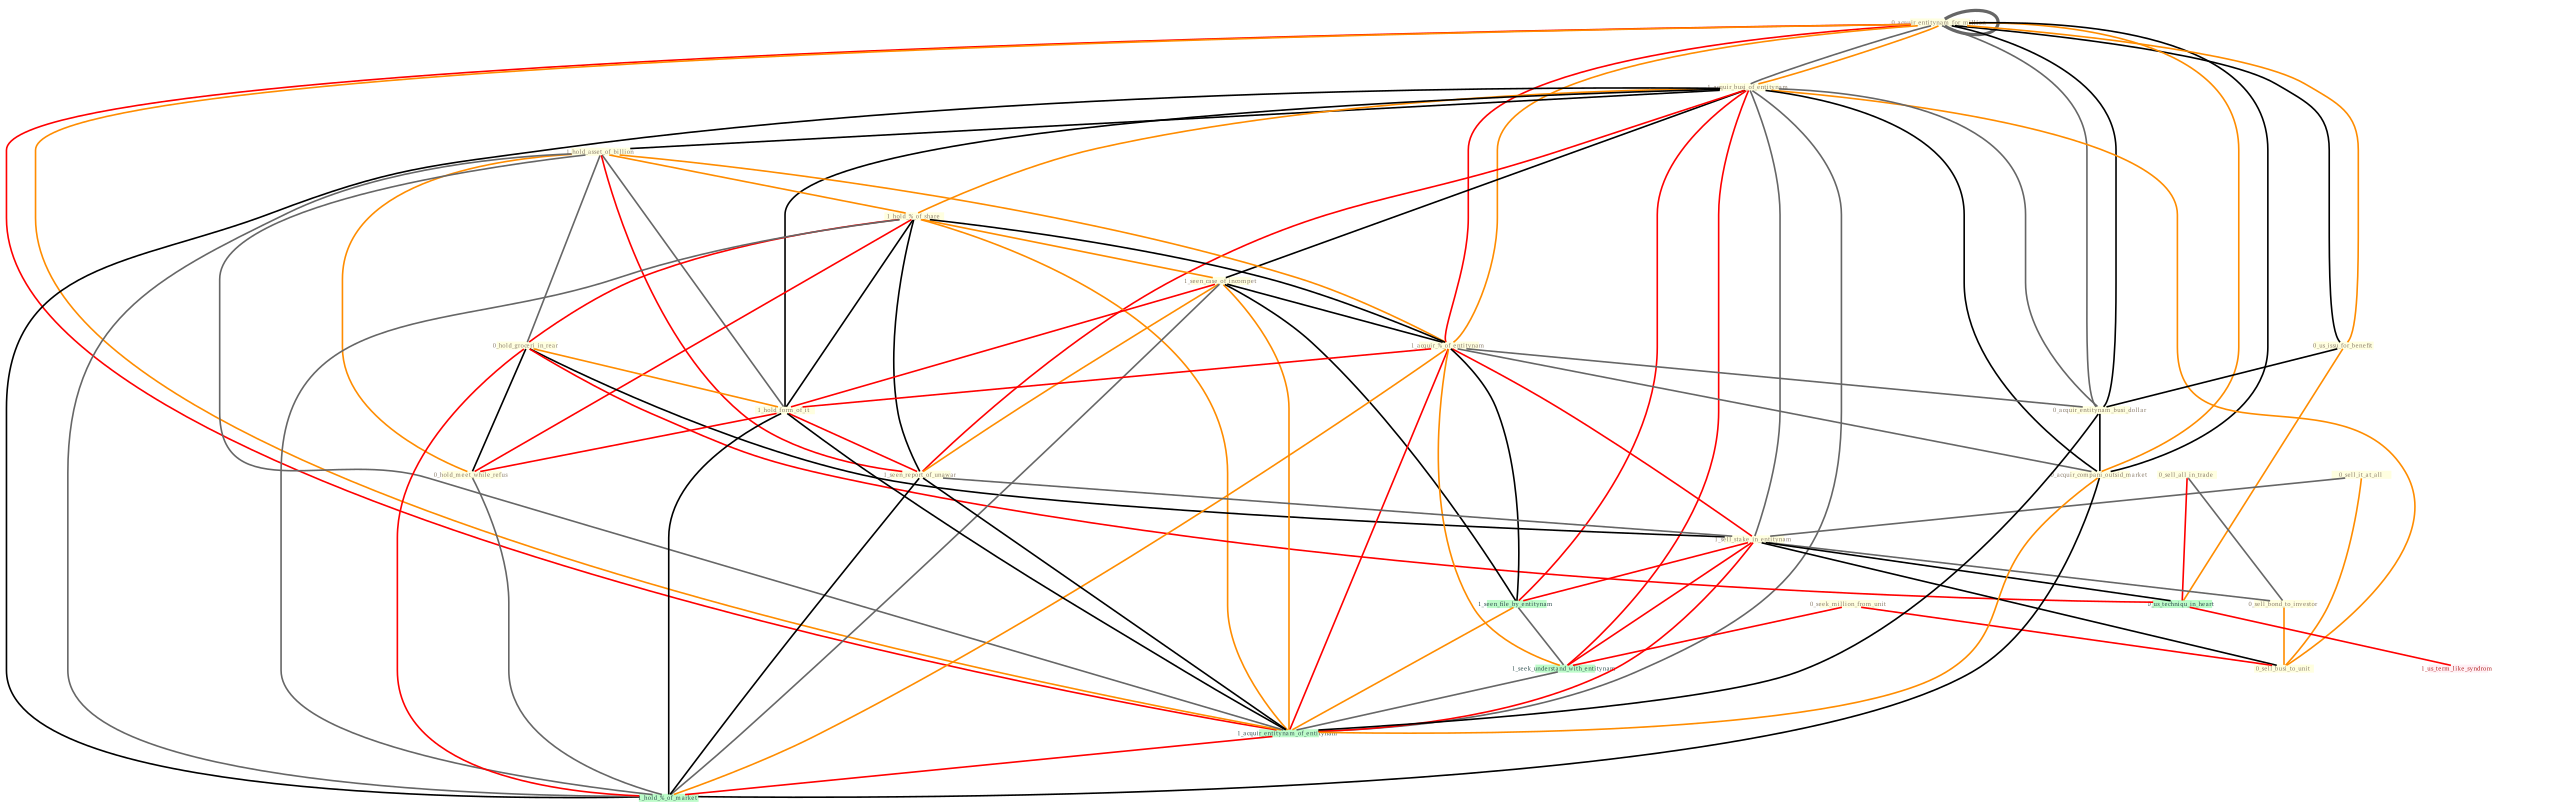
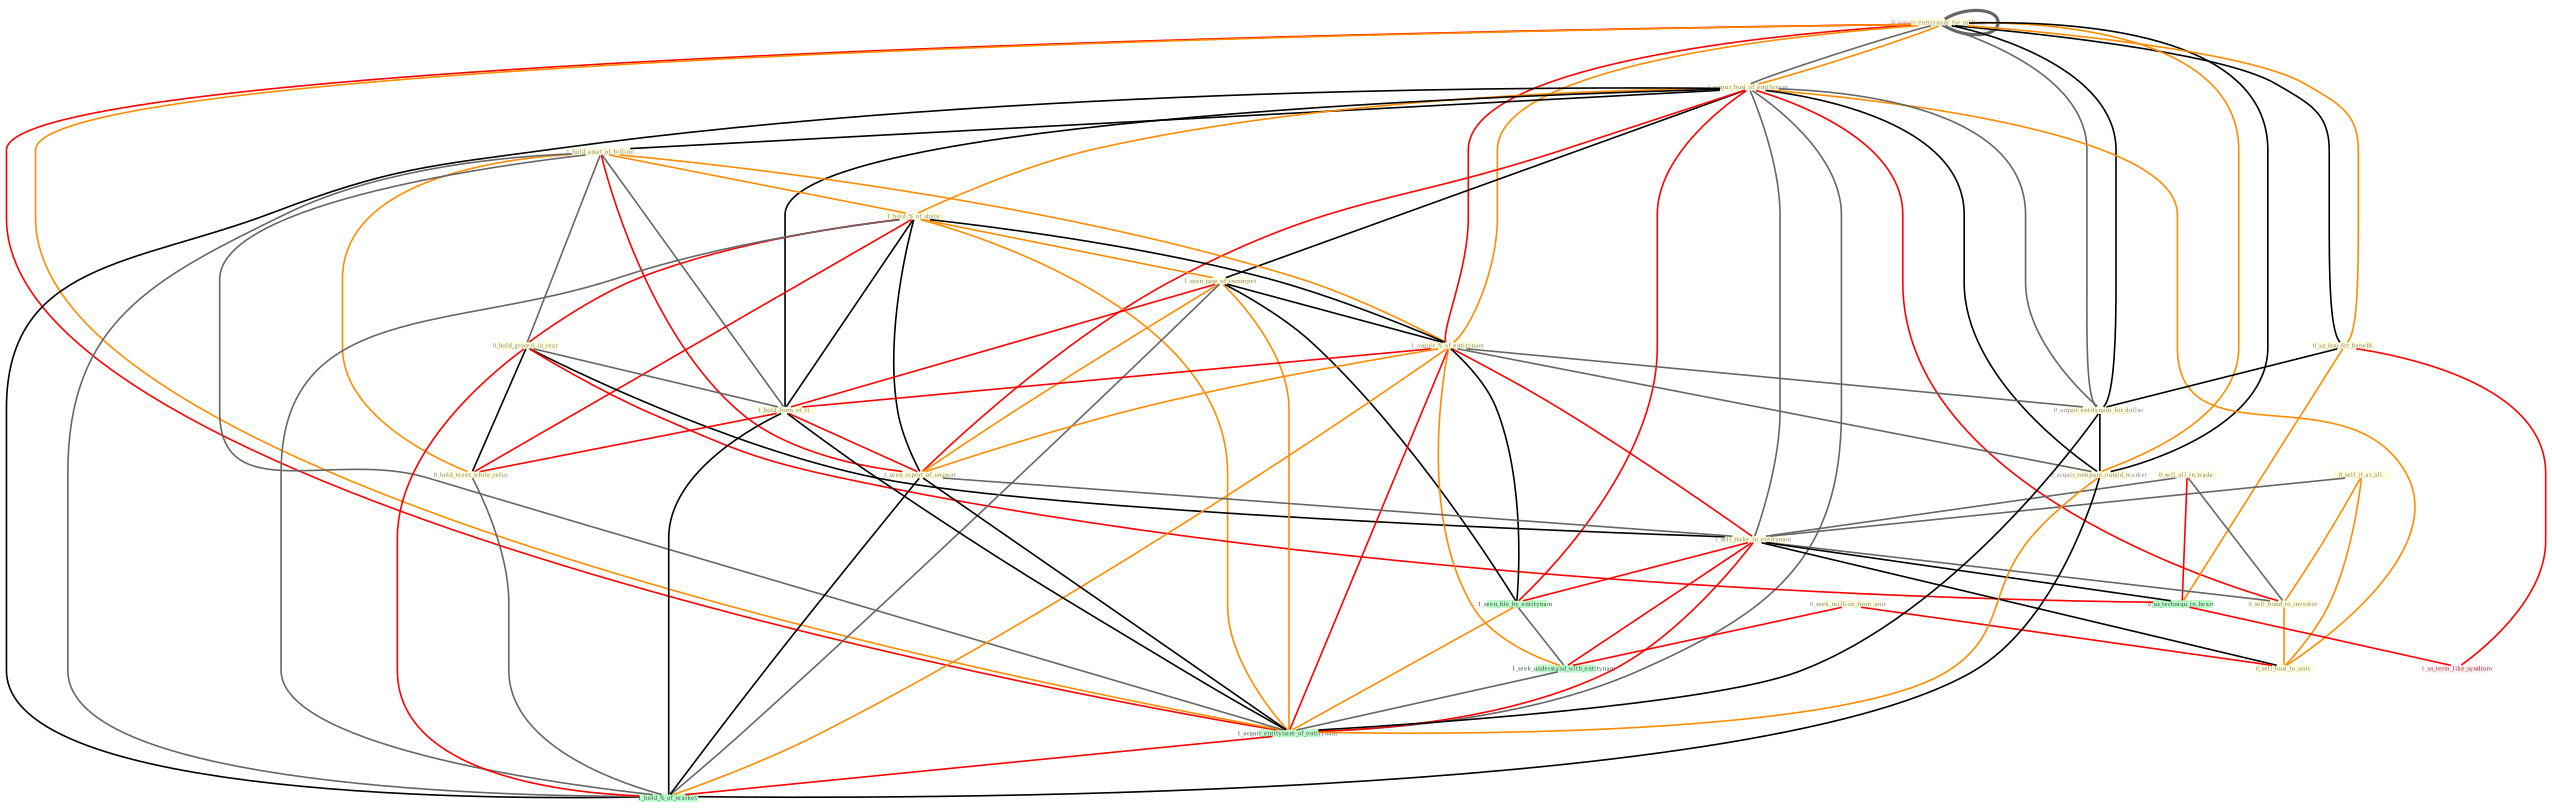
(662, 379) -> (662, 379)
(1719, 385) -> (1934, 382)
none -> (1179, 399)
(2100, 410) -> (2100, 410)
none -> (2544, 463)
none -> (2001, 503)
none -> (2324, 540)
